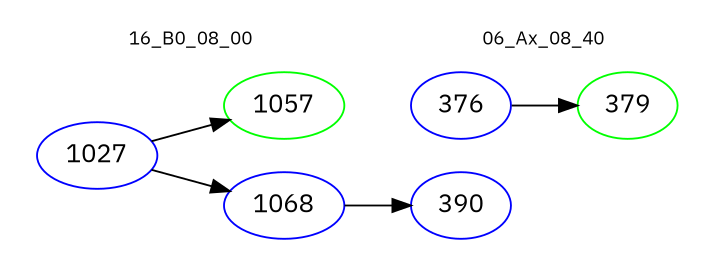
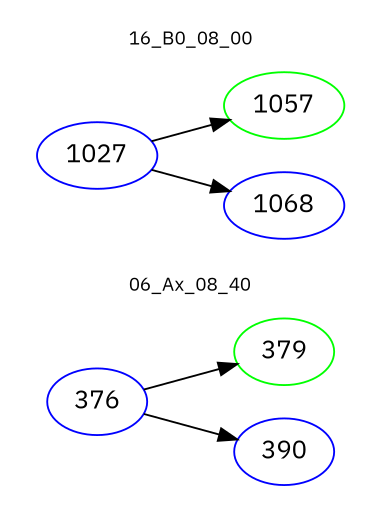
(371, 206) -> (181, 424)
